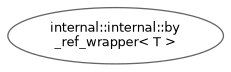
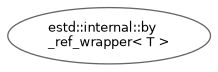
(116, 36) -> (109, 36)
